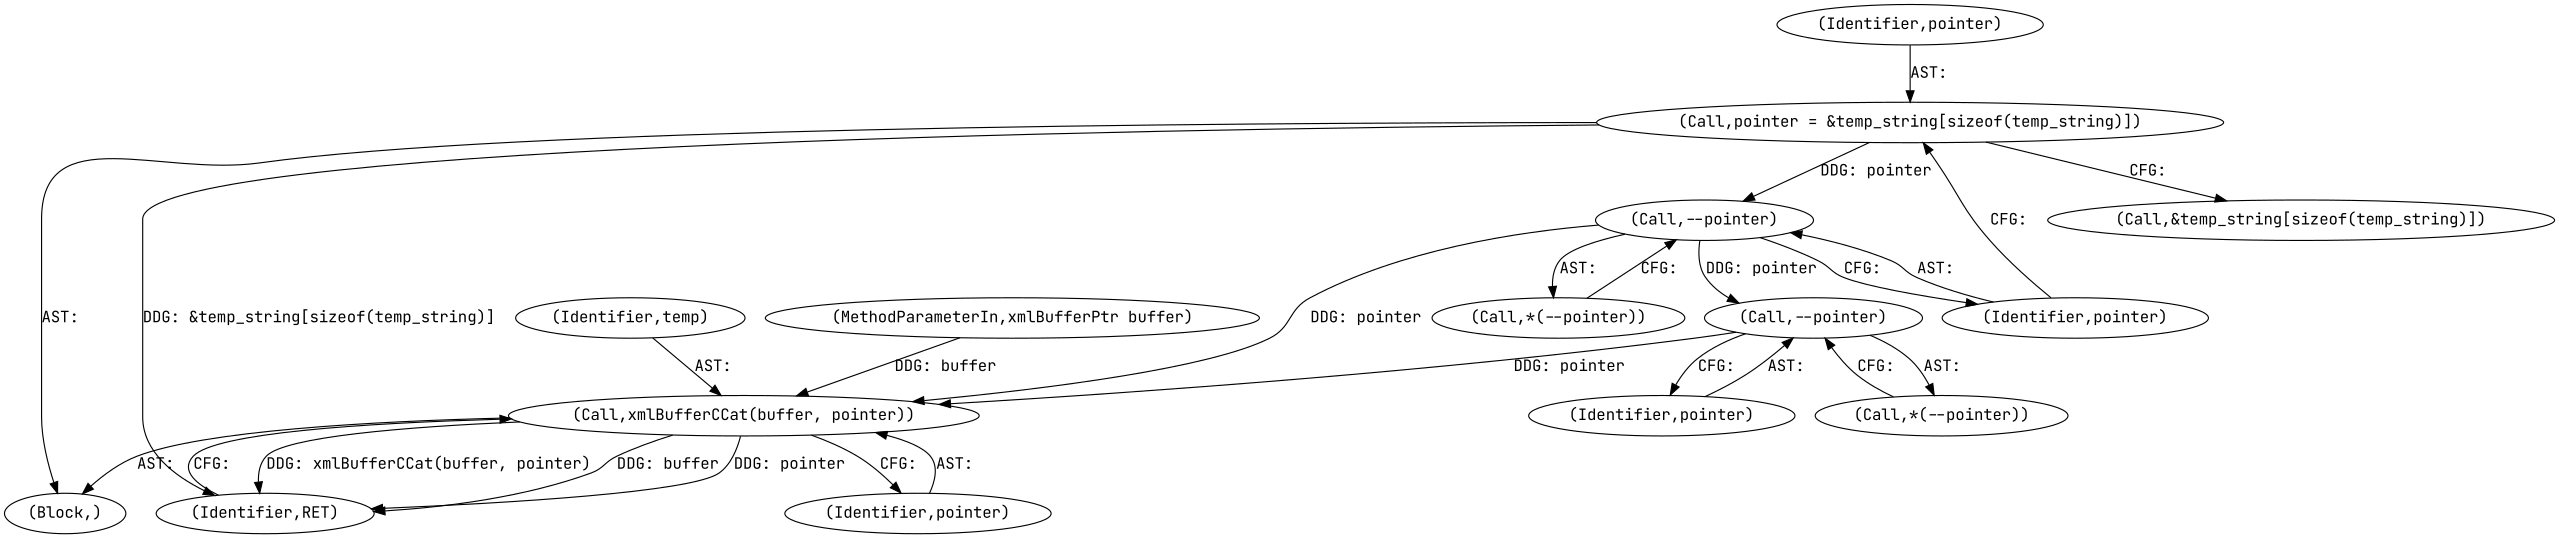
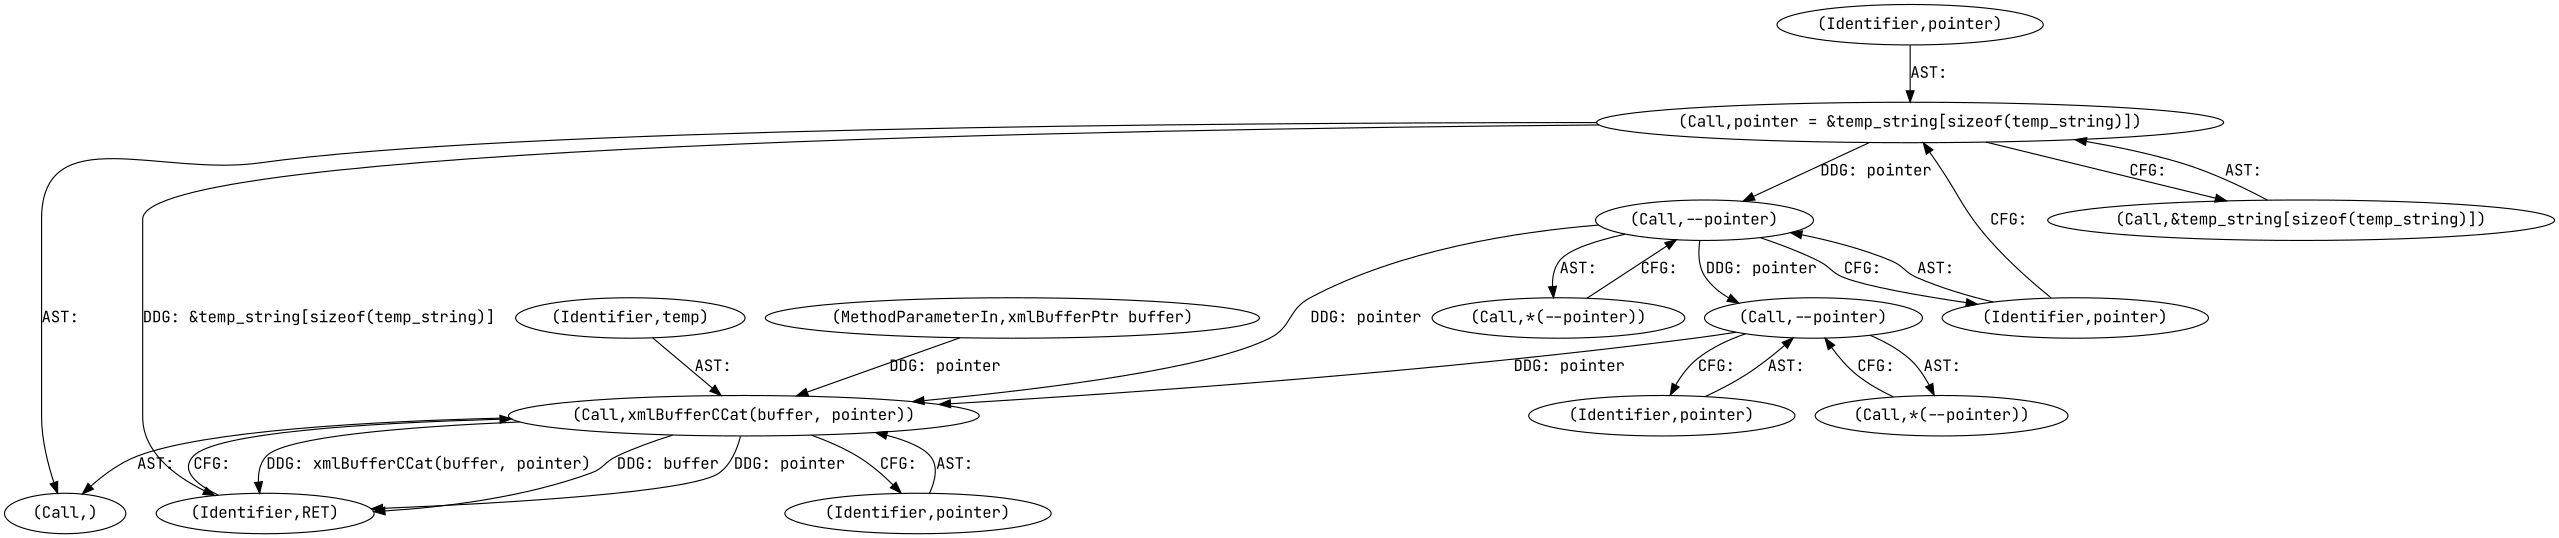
none -> (2180, 163)
(946, 367) -> (946, 367)
(65, 513) -> (65, 513)
